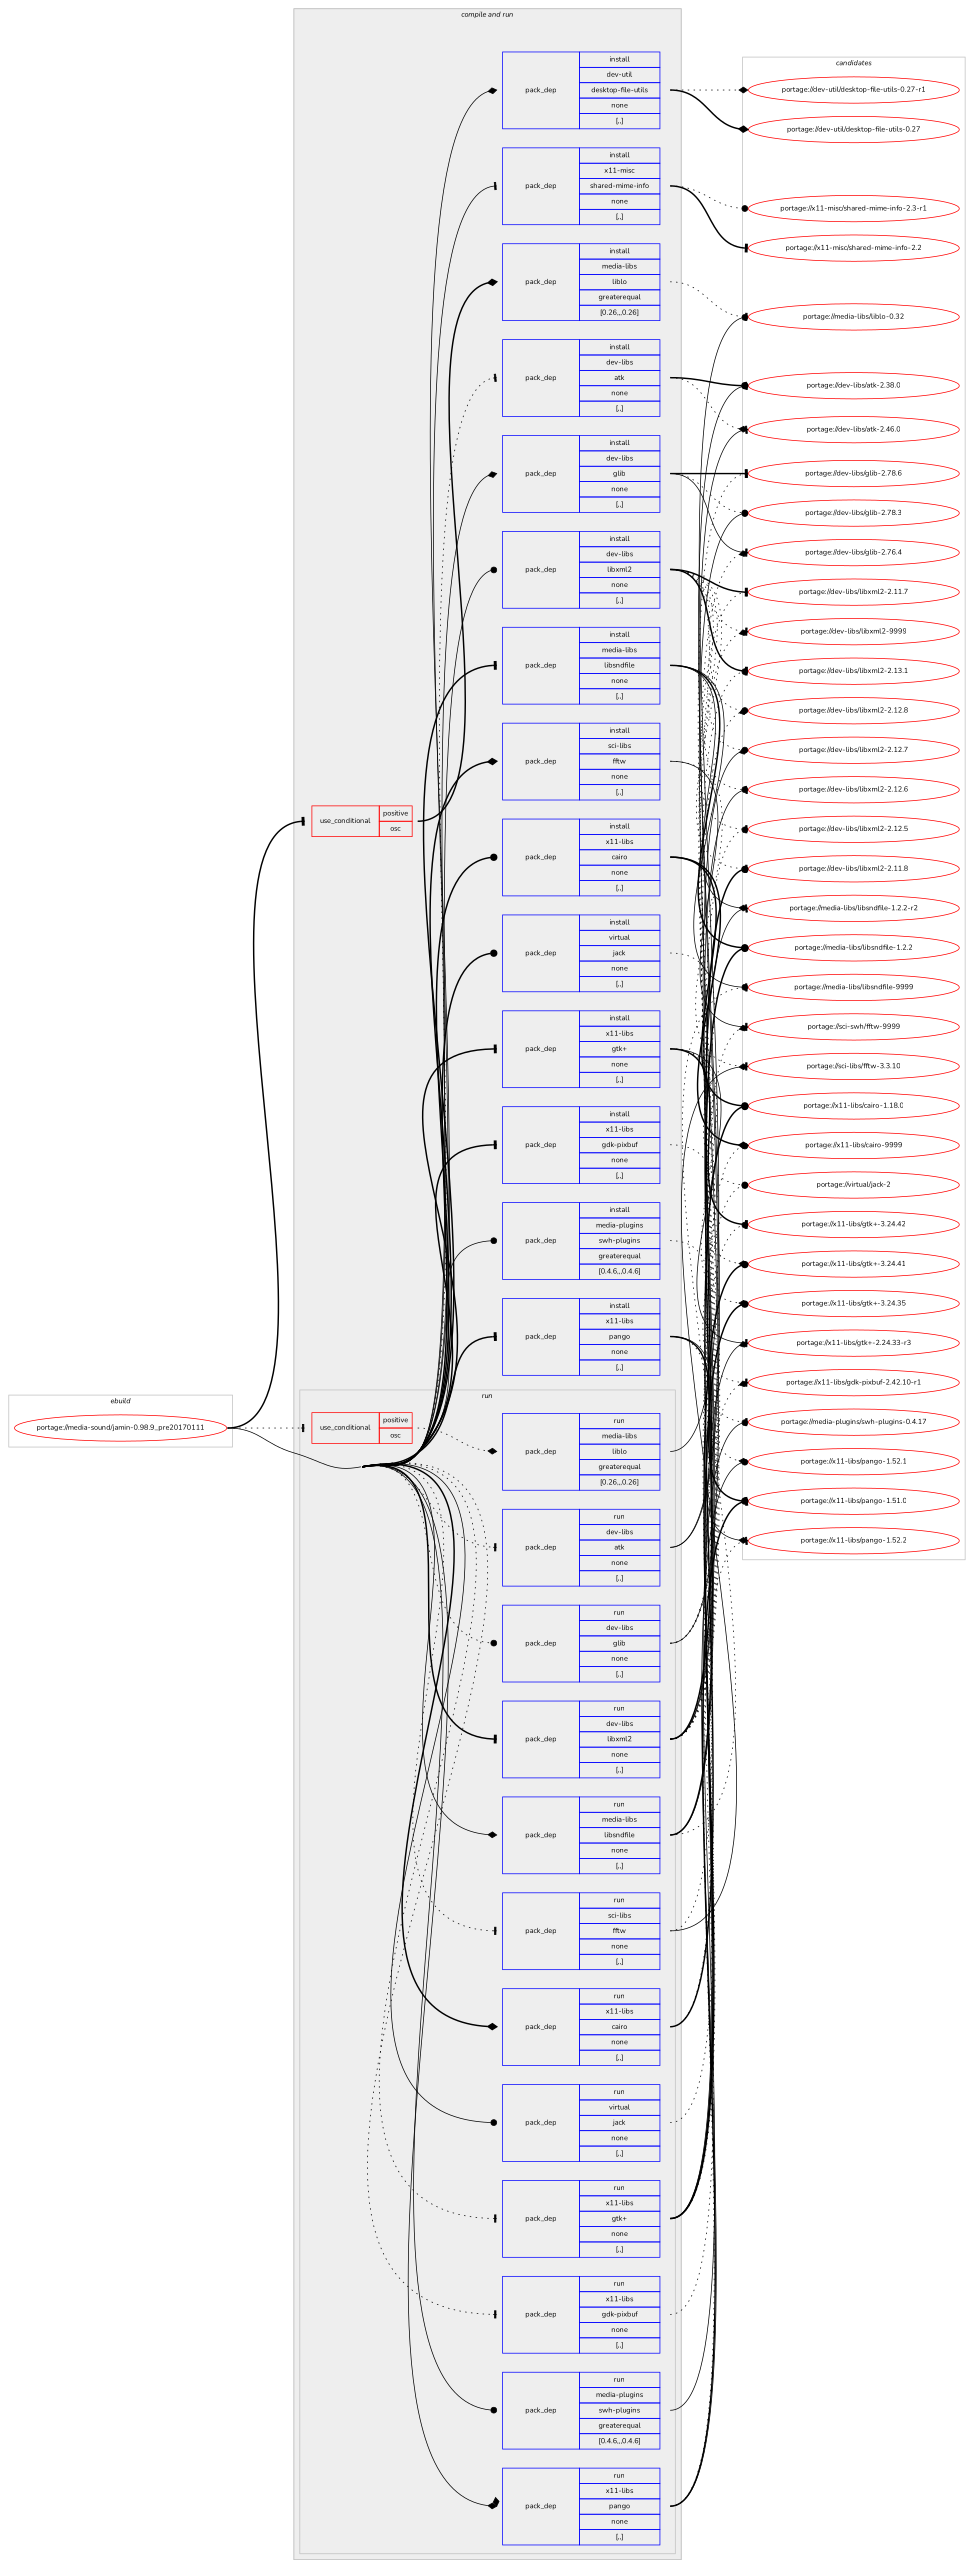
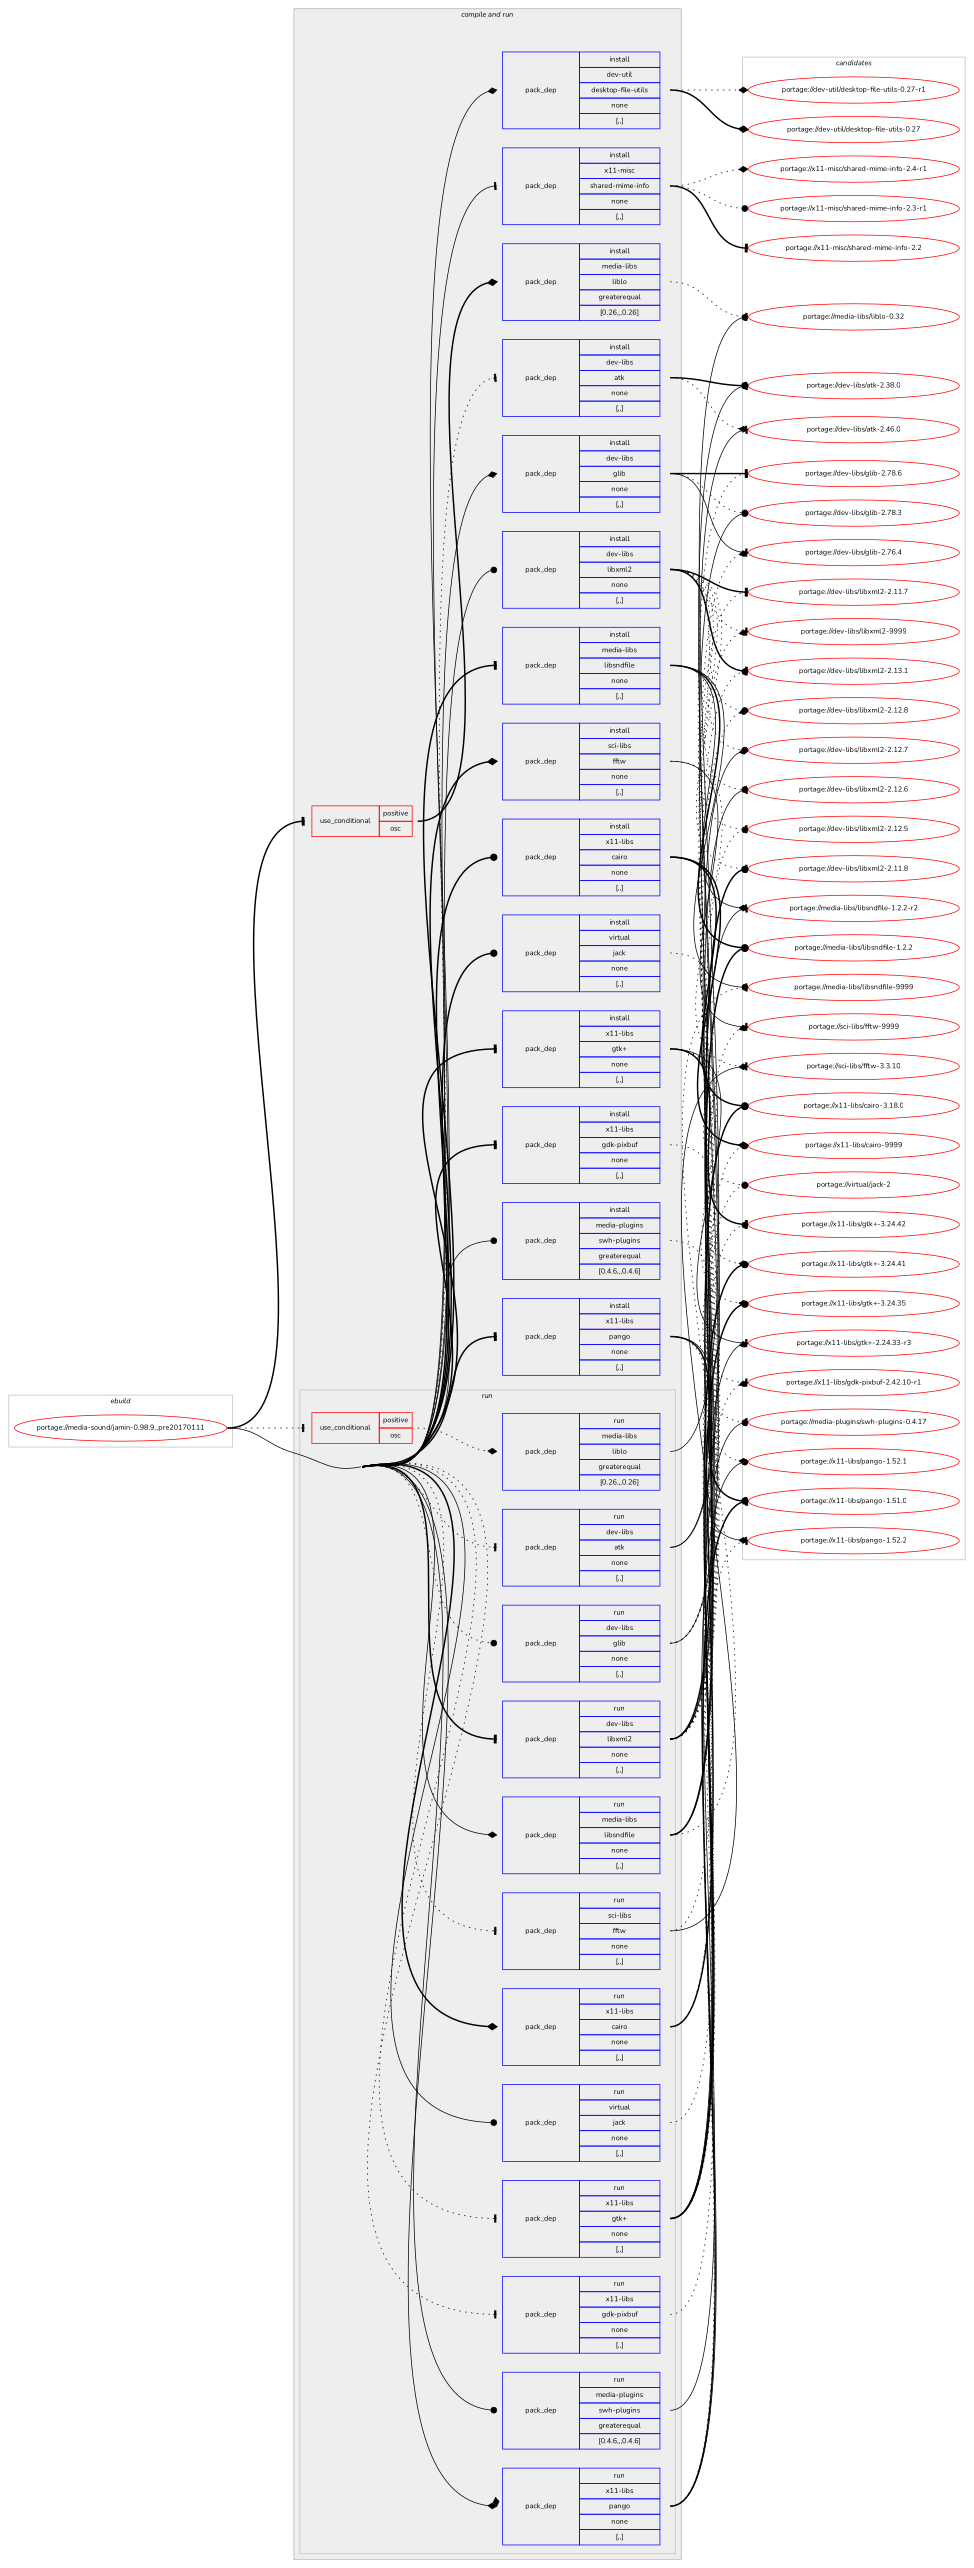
none -> (854, 169)
(854, 1027) -> (854, 1027)
(854, 1106) -> (854, 1106)
